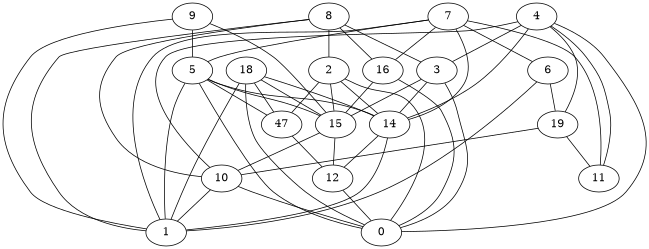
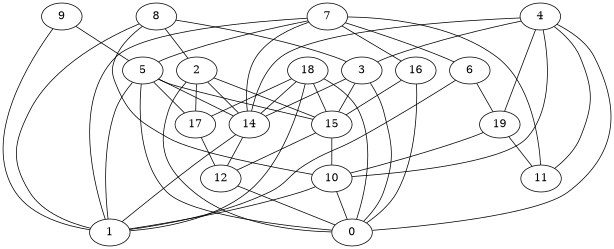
(356, 43) -> none
(275, 58) -> none
(282, 124) -> (195, 124)
